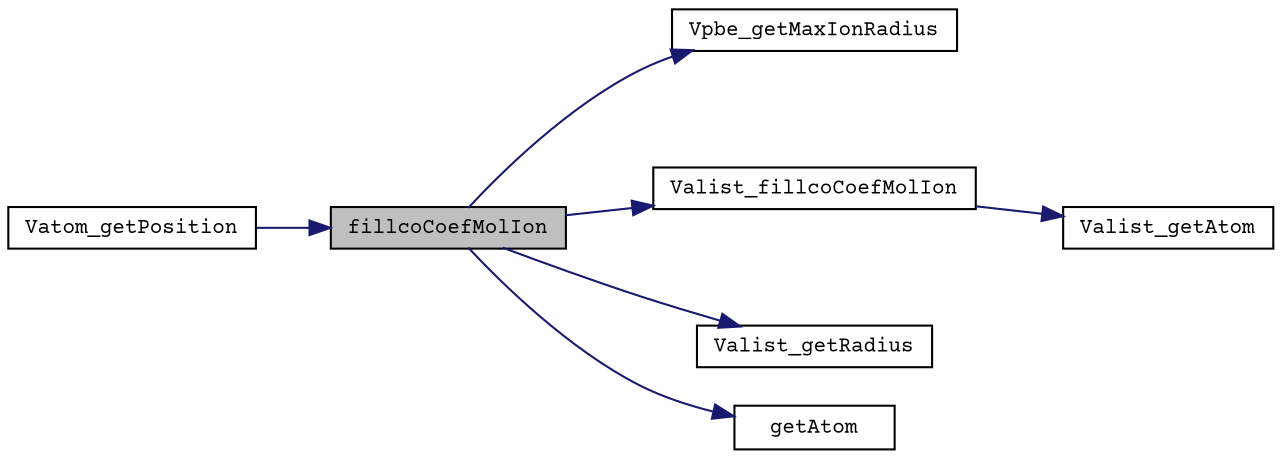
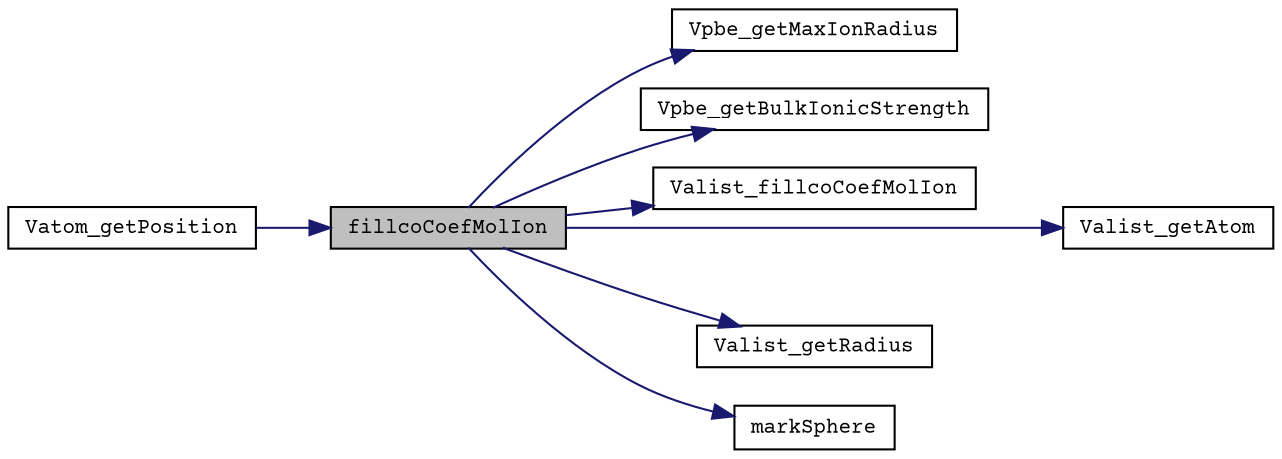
none -> (815, 109)
(1009, 210) -> (804, 228)
(815, 428) -> (815, 428)
